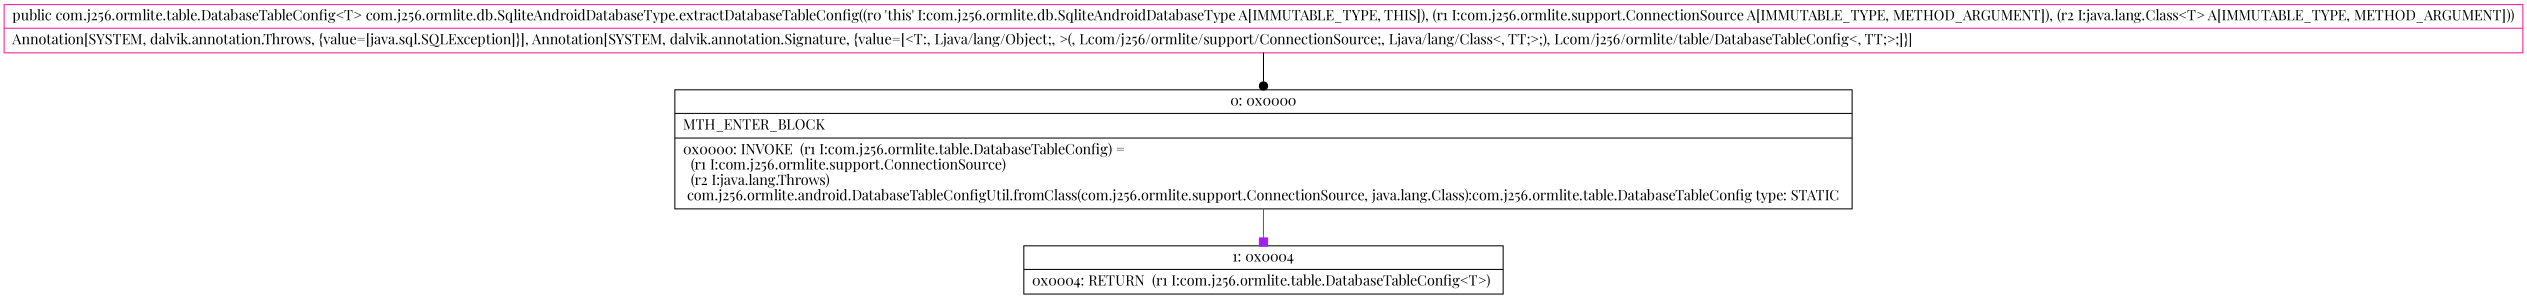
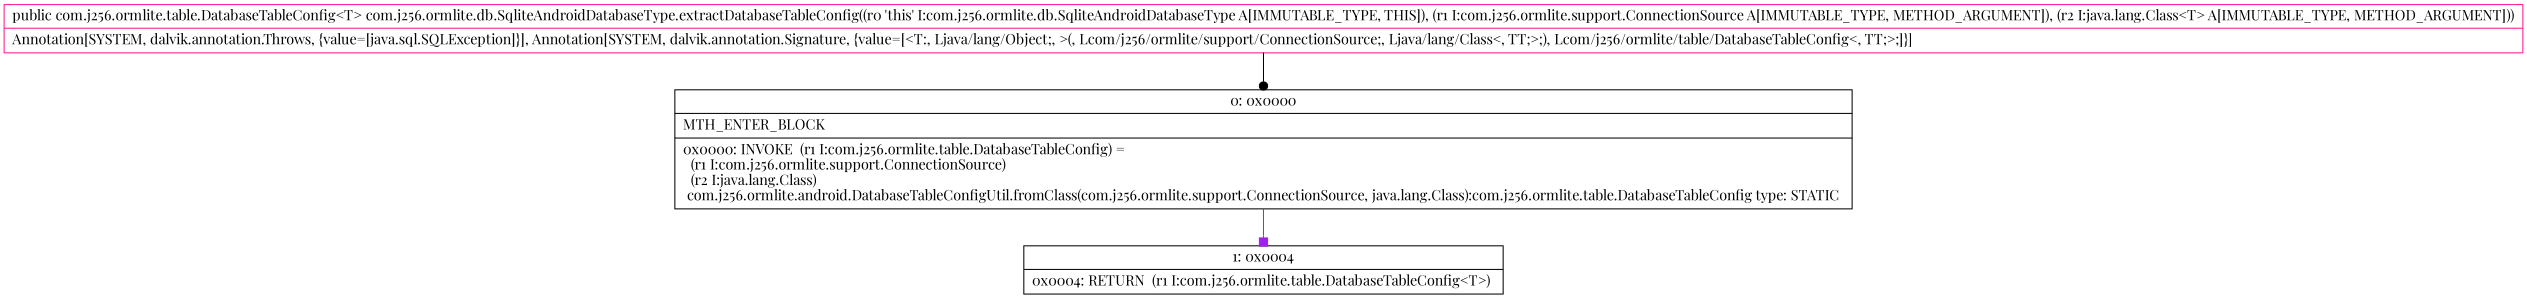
(756, 181) -> (750, 181)
